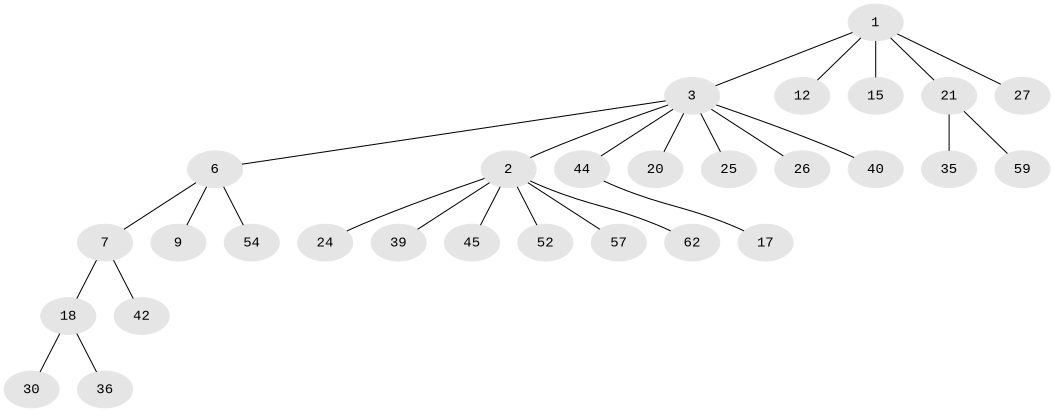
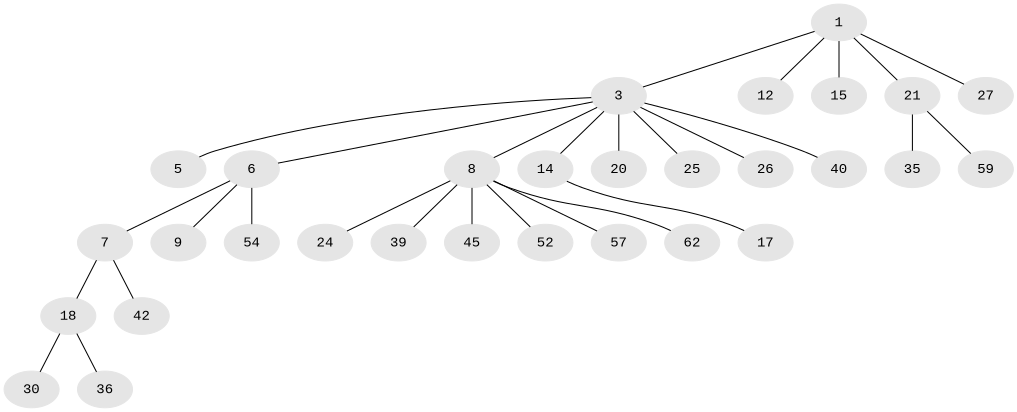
none -> (178, 169)
(509, 169) -> (472, 169)
(582, 169) -> (545, 169)
